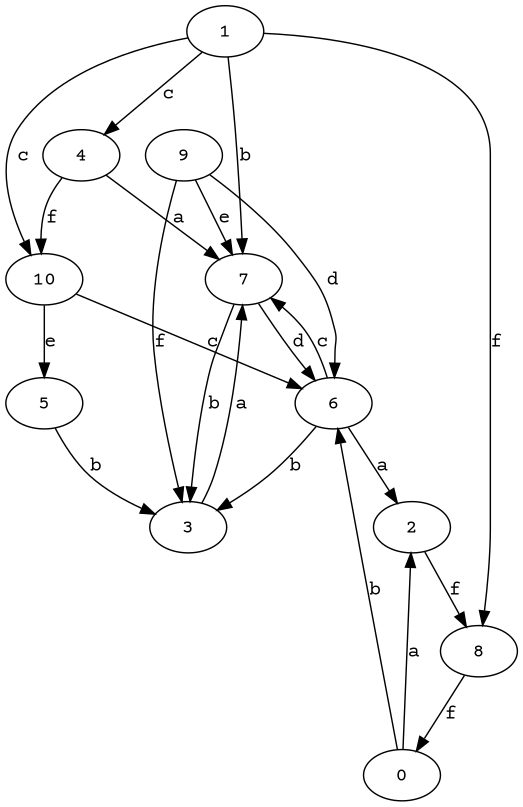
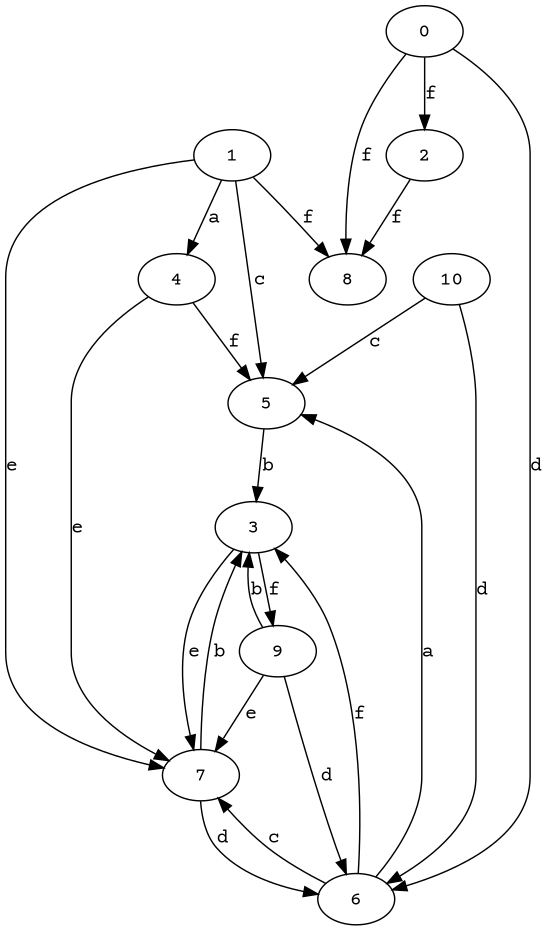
(169, 93) -> (214, 217)
(45, 99) -> (248, 272)
(246, 155) -> (12, 465)
(46, 207) -> (217, 336)
(179, 217) -> (78, 527)
(51, 341) -> (375, 341)
(160, 341) -> (257, 589)
(213, 341) -> (482, 589)
(242, 403) -> (195, 651)
(369, 459) -> (422, 628)
(296, 465) -> (360, 713)
none -> (264, 582)
(376, 589) -> (537, 465)
(414, 651) -> (431, 93)
(444, 707) -> (357, 140)
